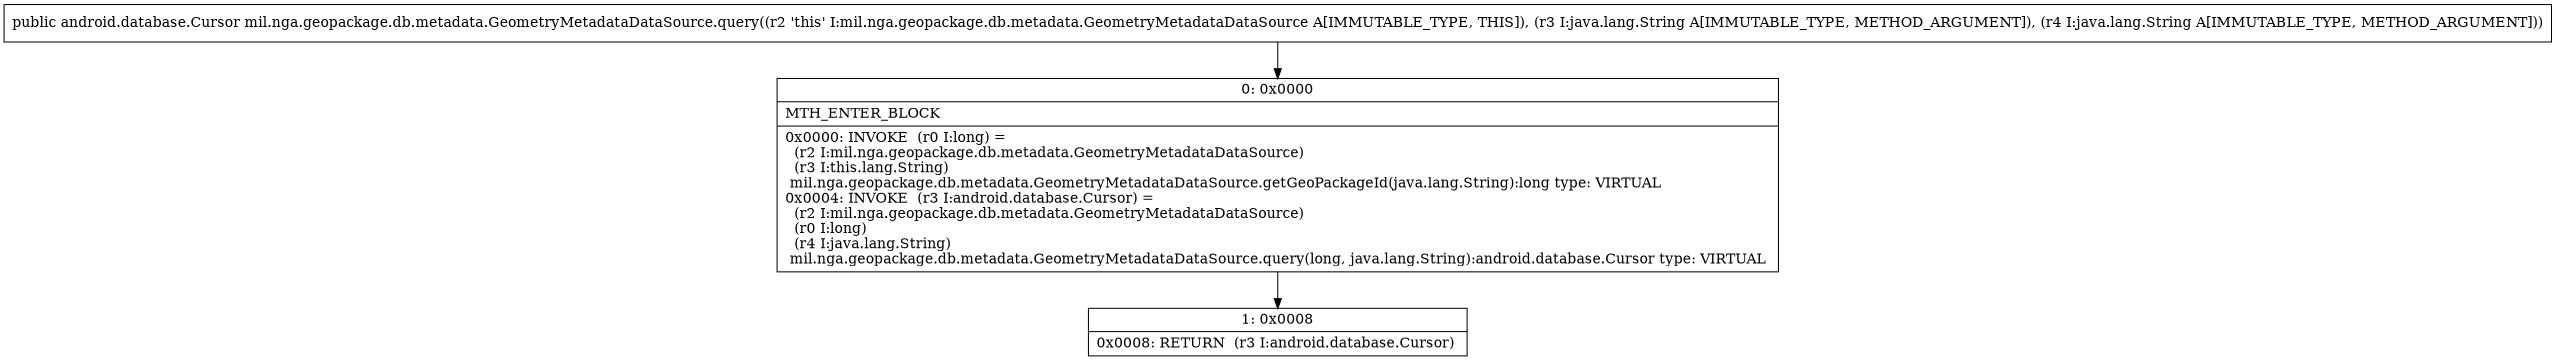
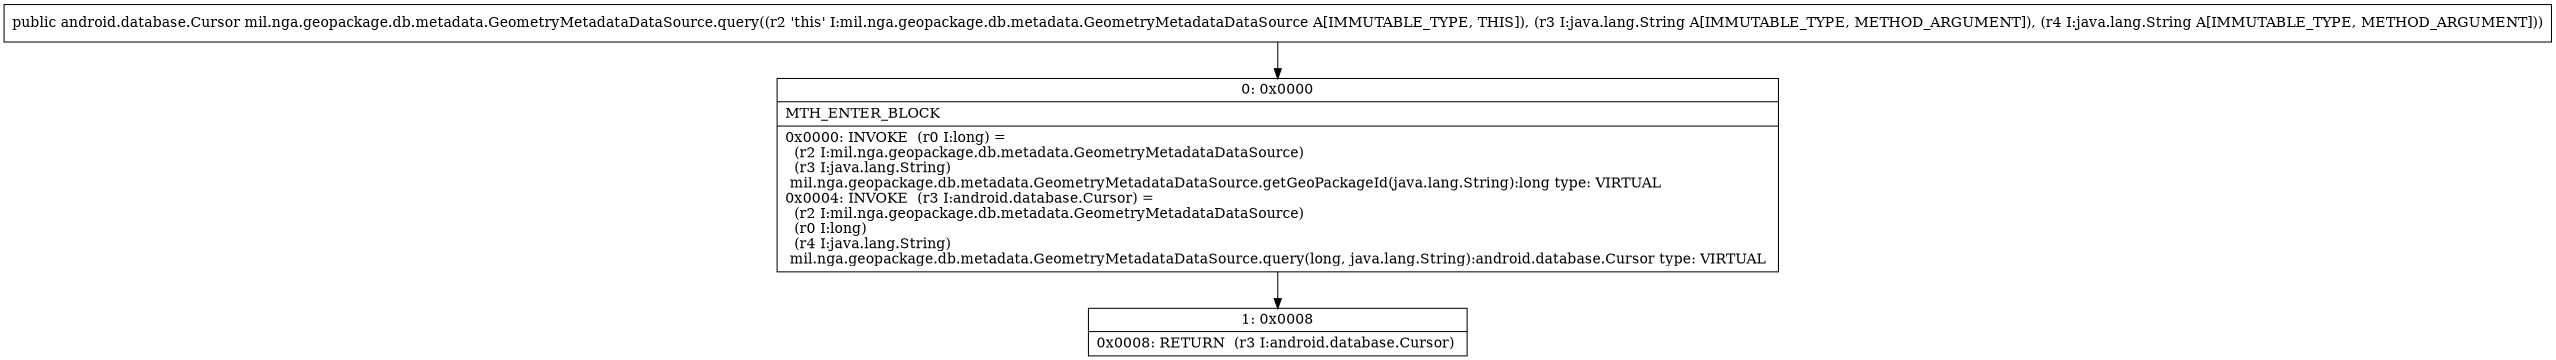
(867, 168) -> (868, 168)
